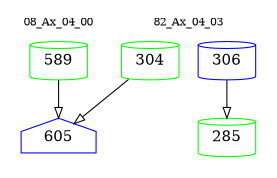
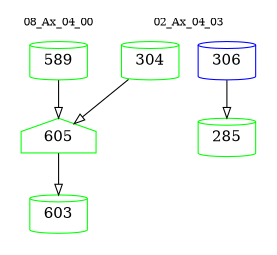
(189, 23) -> (189, 23)
(59, 137) -> (59, 137)
none -> (59, 214)
